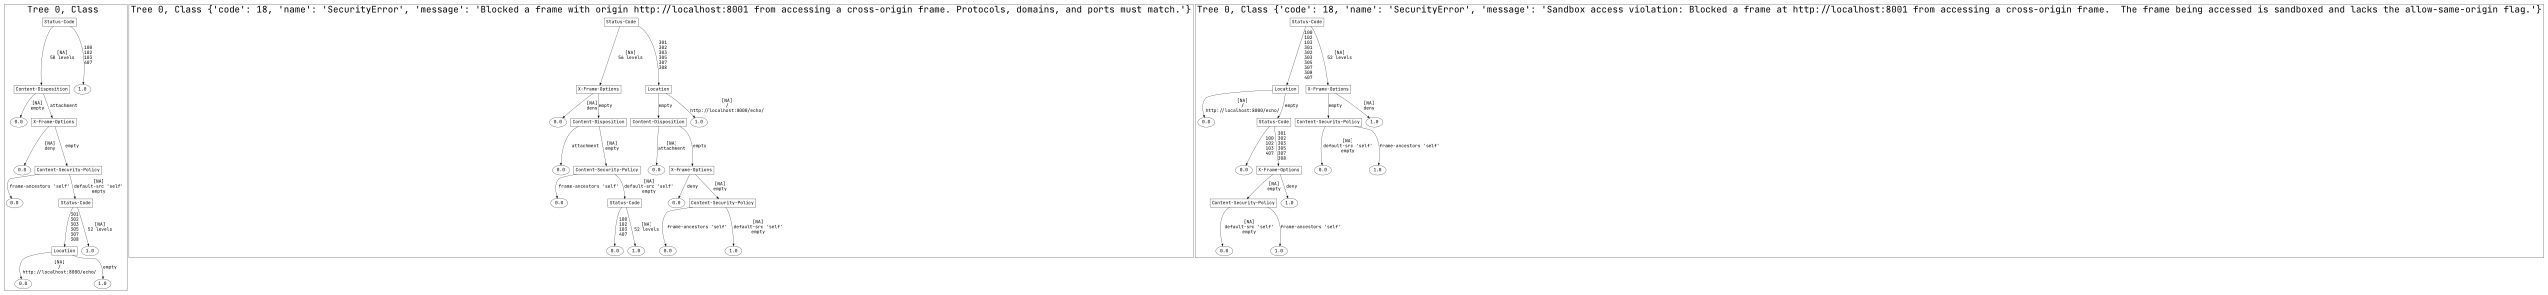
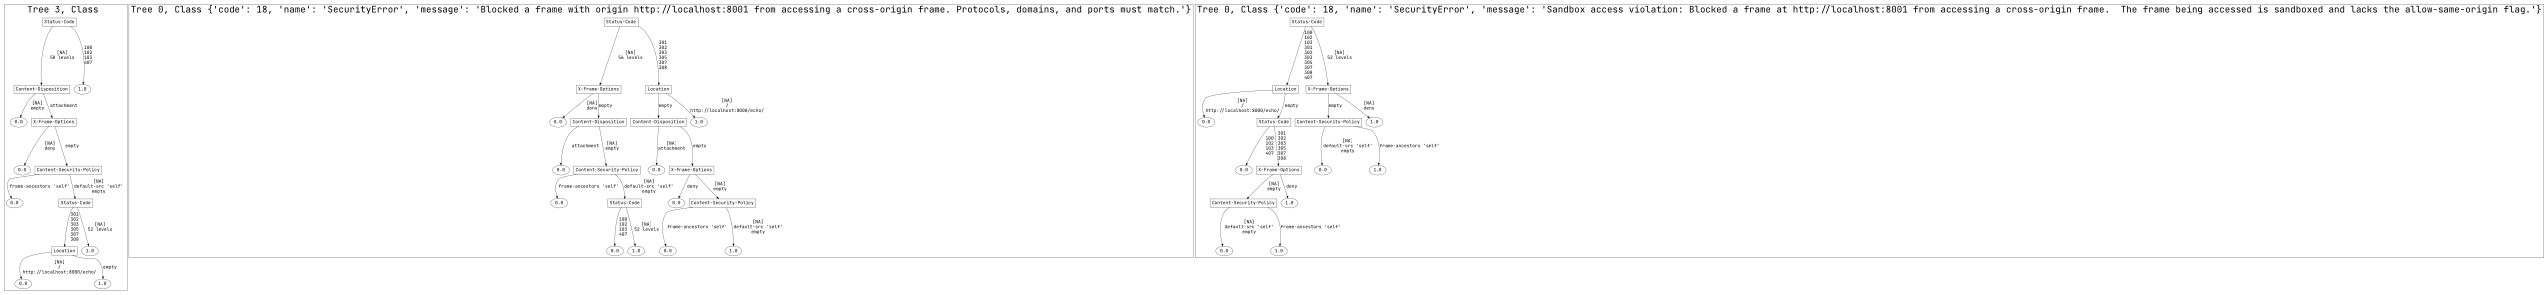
(66, 10) -> (66, 10)
